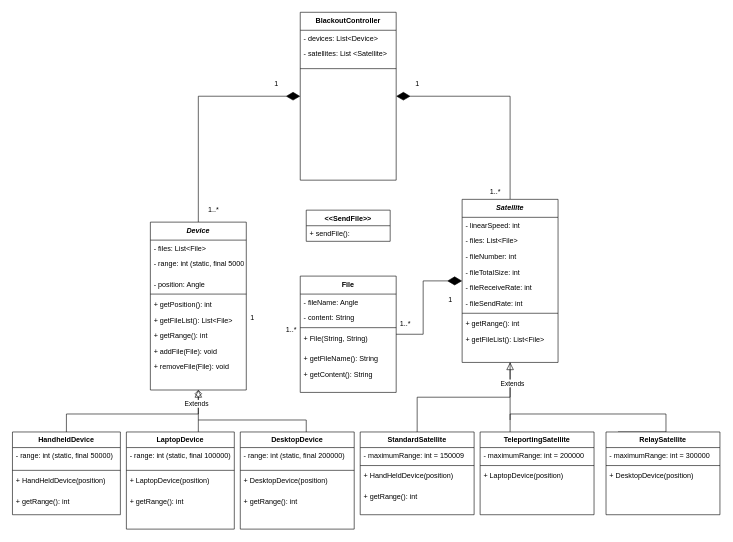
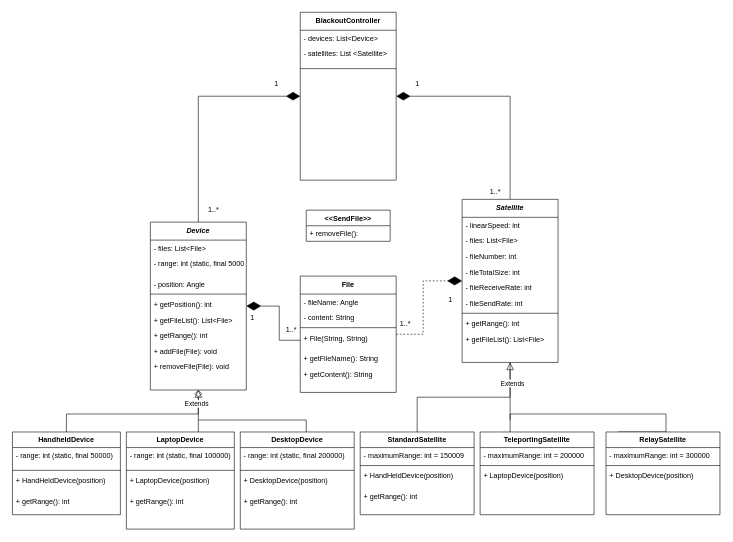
(332, 234) -> (336, 234)
(423, 308) -> (423, 308)
none -> (279, 331)
